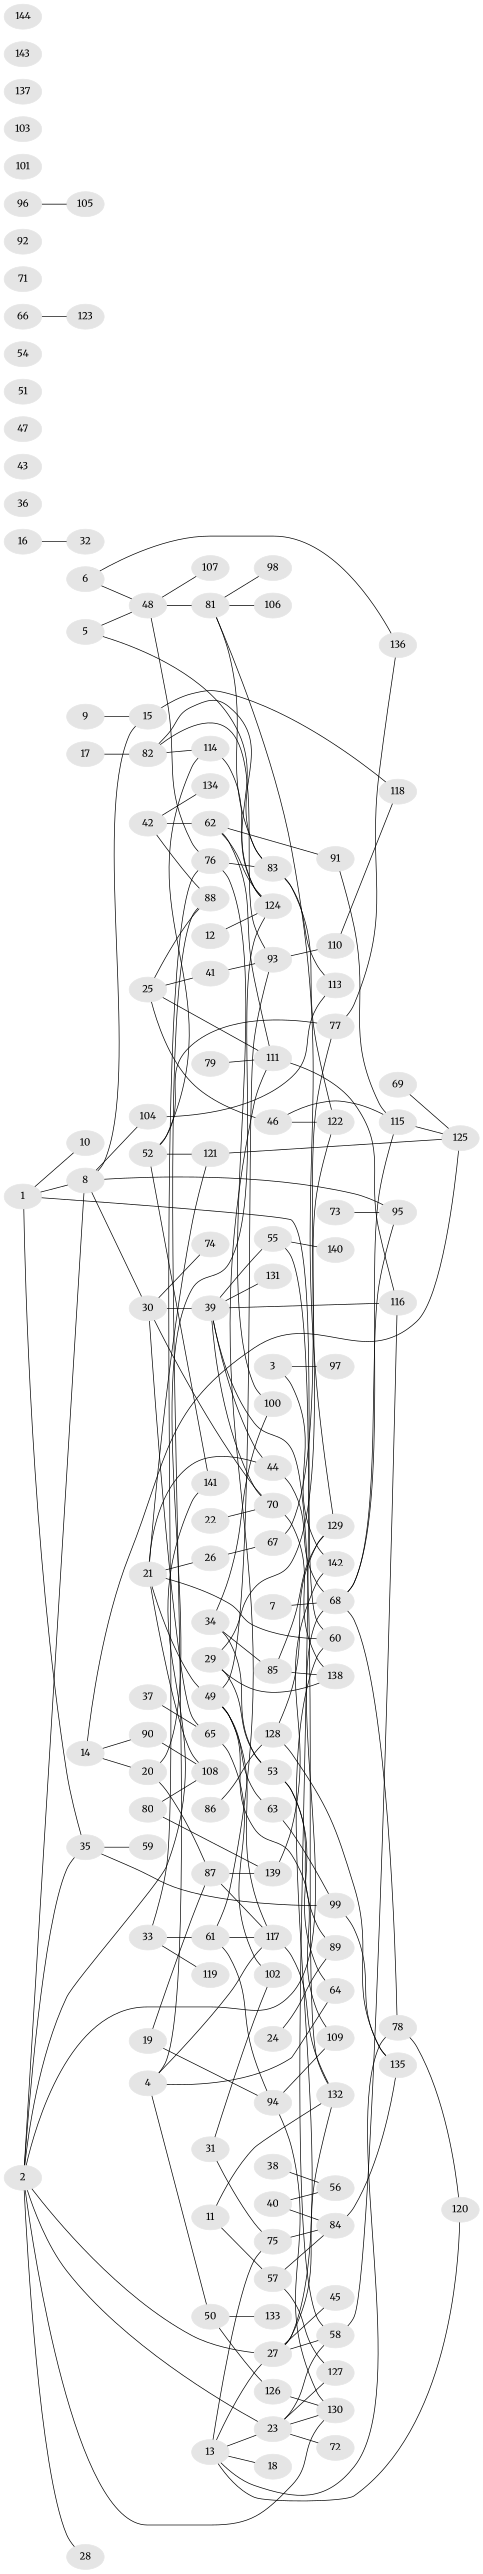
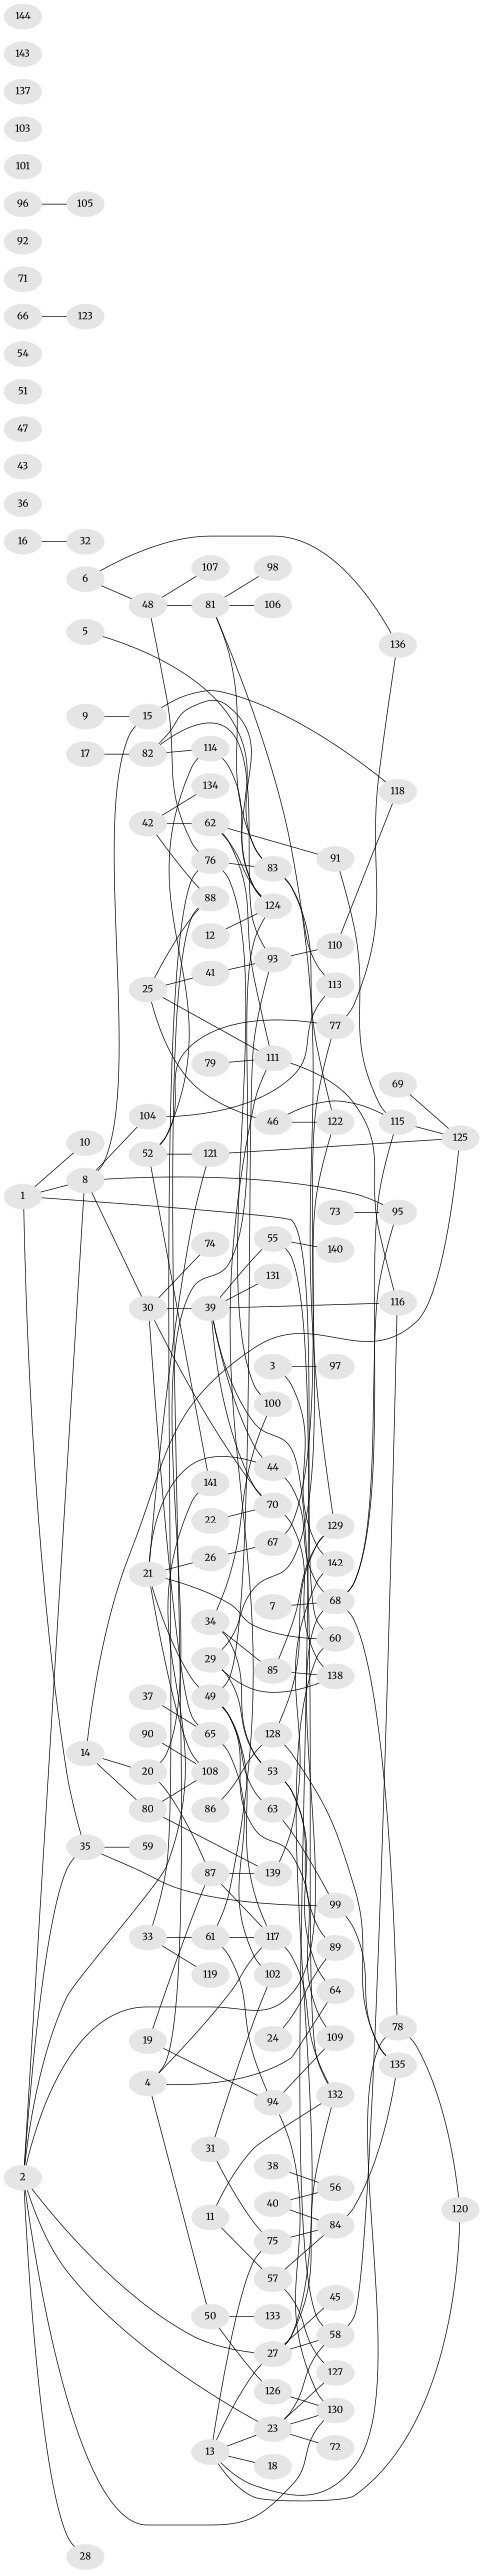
(117, 619) -> none
(117, 1744) -> (117, 1782)
